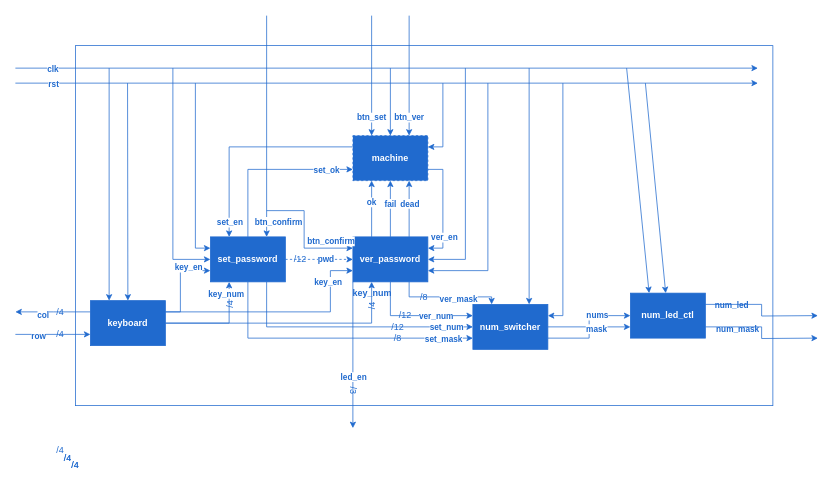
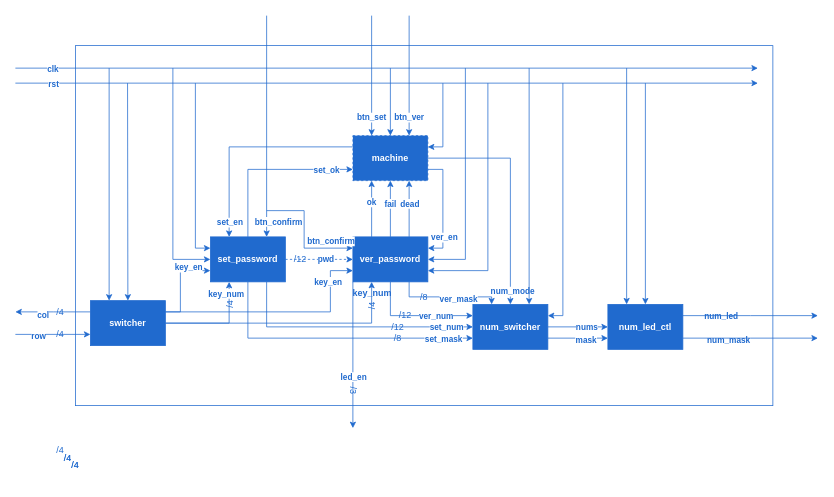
none -> (510, 221)
(668, 315) -> (645, 327)
(128, 323) -> (128, 323)
